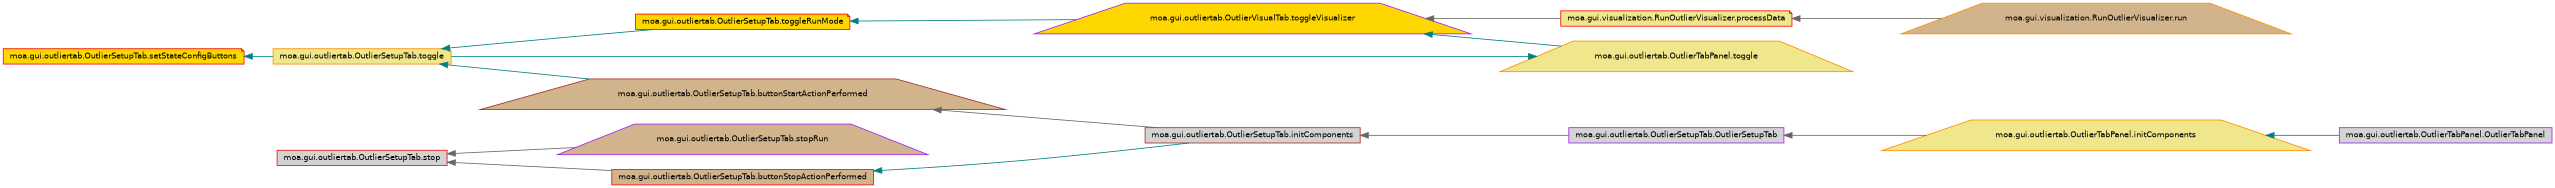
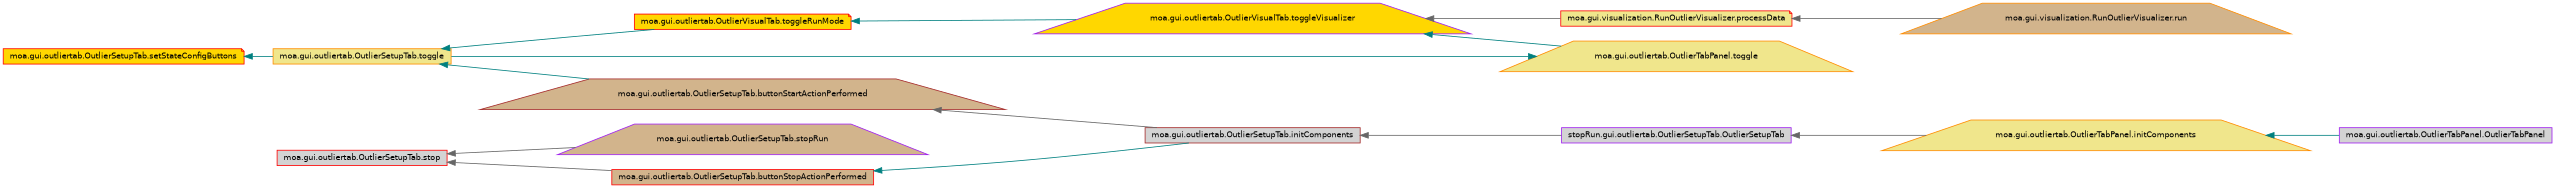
(743, 22) -> (743, 22)
(362, 56) -> (362, 56)
(1676, 135) -> (1676, 135)
